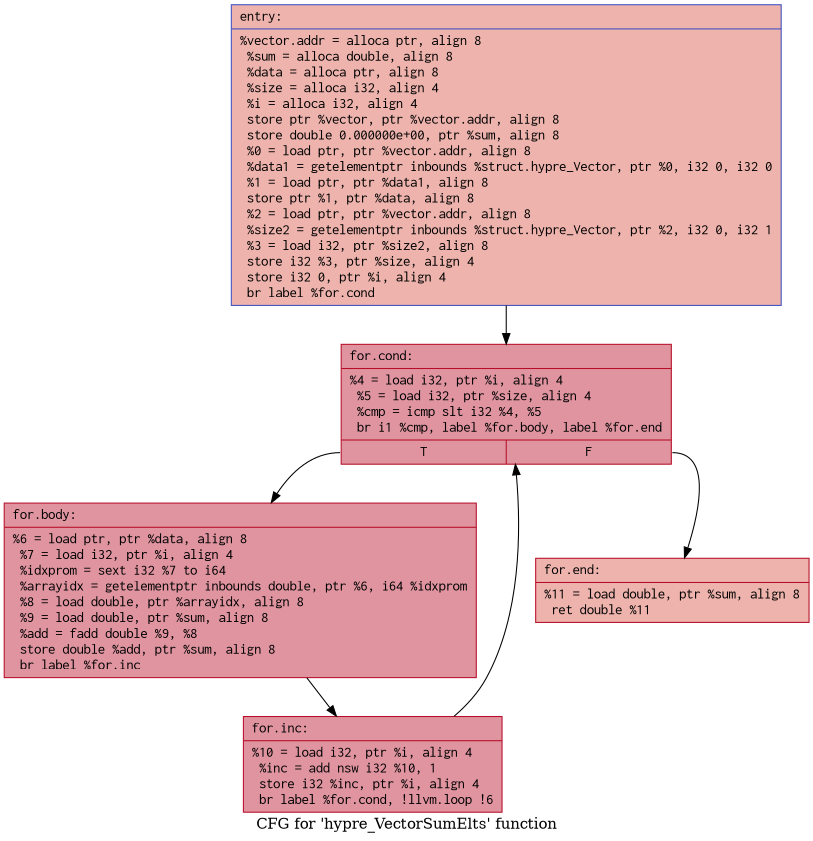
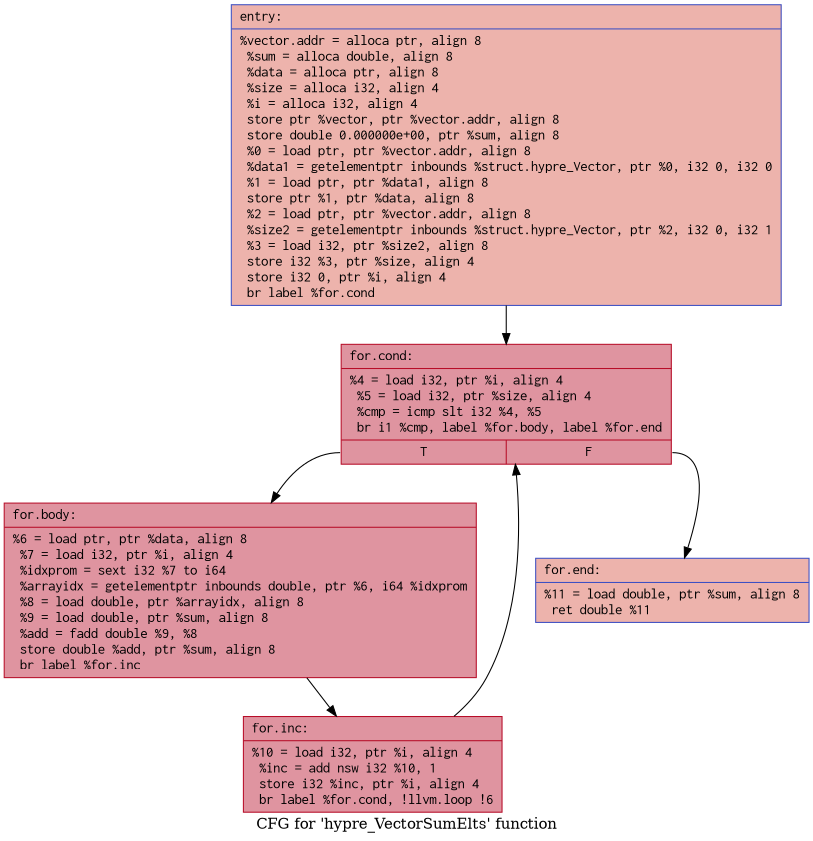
(672, 590) -> (672, 590)
